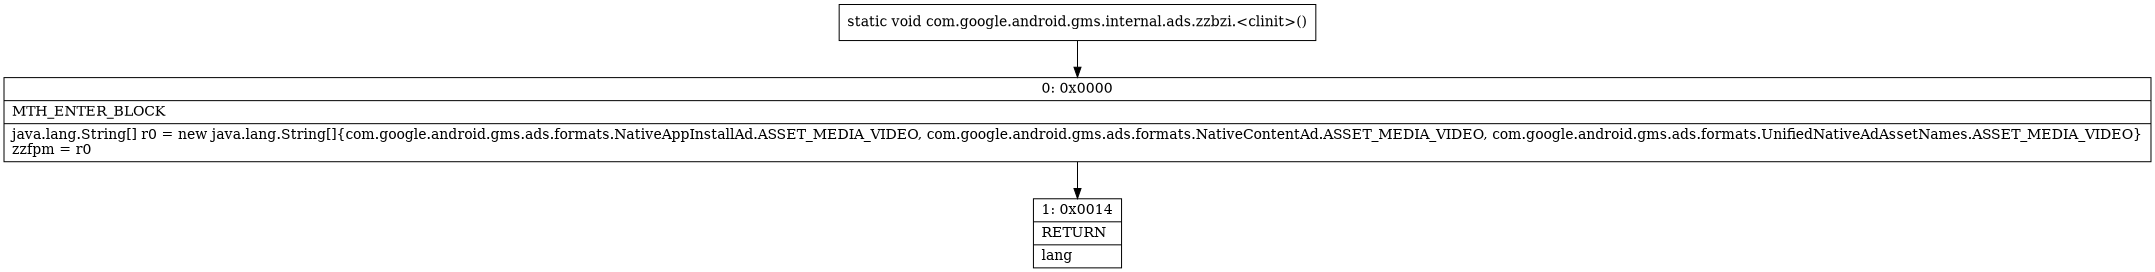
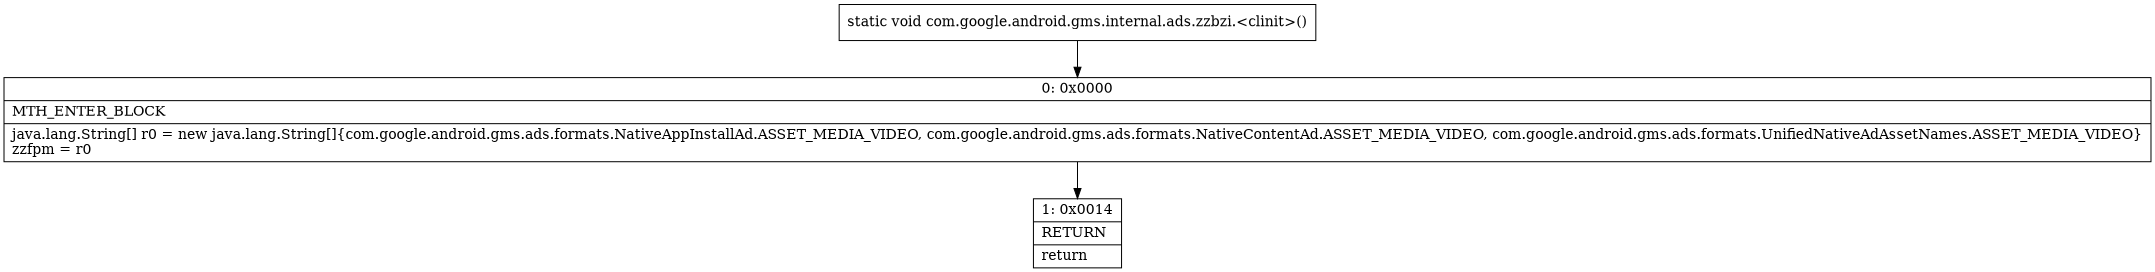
(1057, 256) -> (1064, 256)
